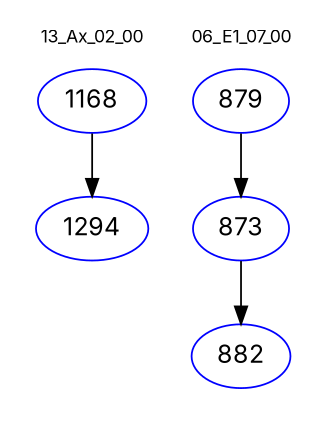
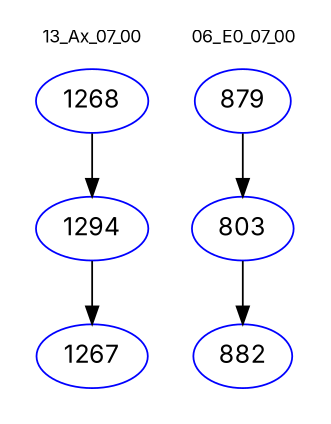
(92, 38) -> (92, 38)
(242, 38) -> (244, 38)
(92, 101) -> (92, 101)
(241, 229) -> (243, 229)
none -> (92, 356)
